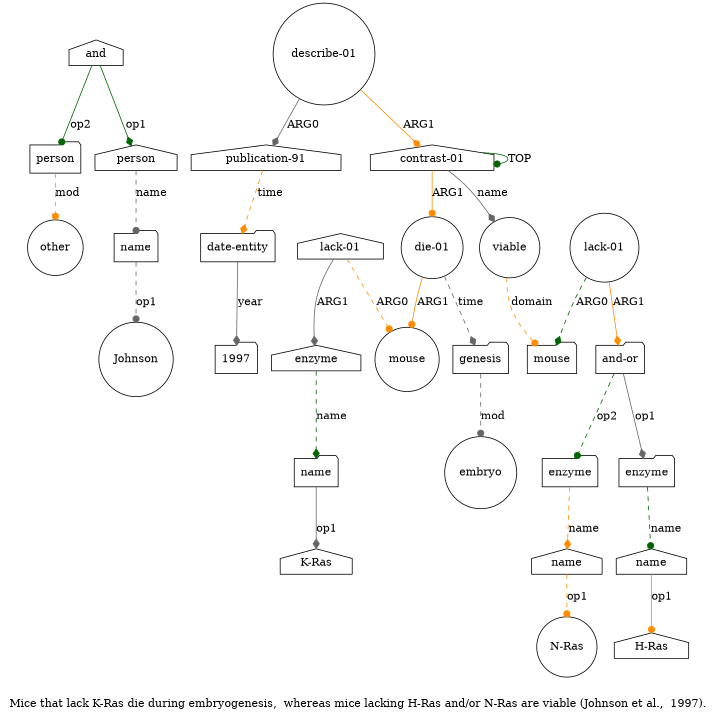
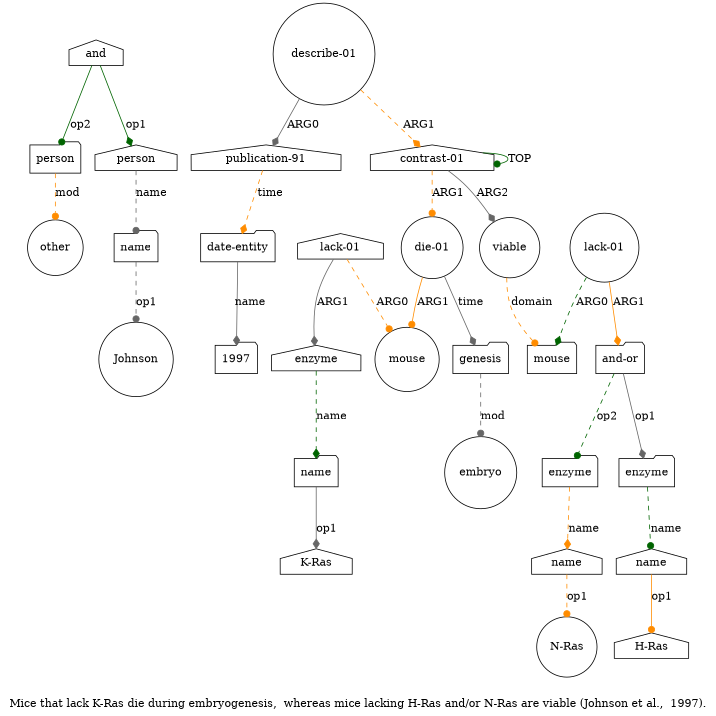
(387, 115) -> (387, 115)
(432, 190) -> (432, 190)
(493, 193) -> (493, 193)
(250, 302) -> (250, 302)
(458, 306) -> (458, 306)
